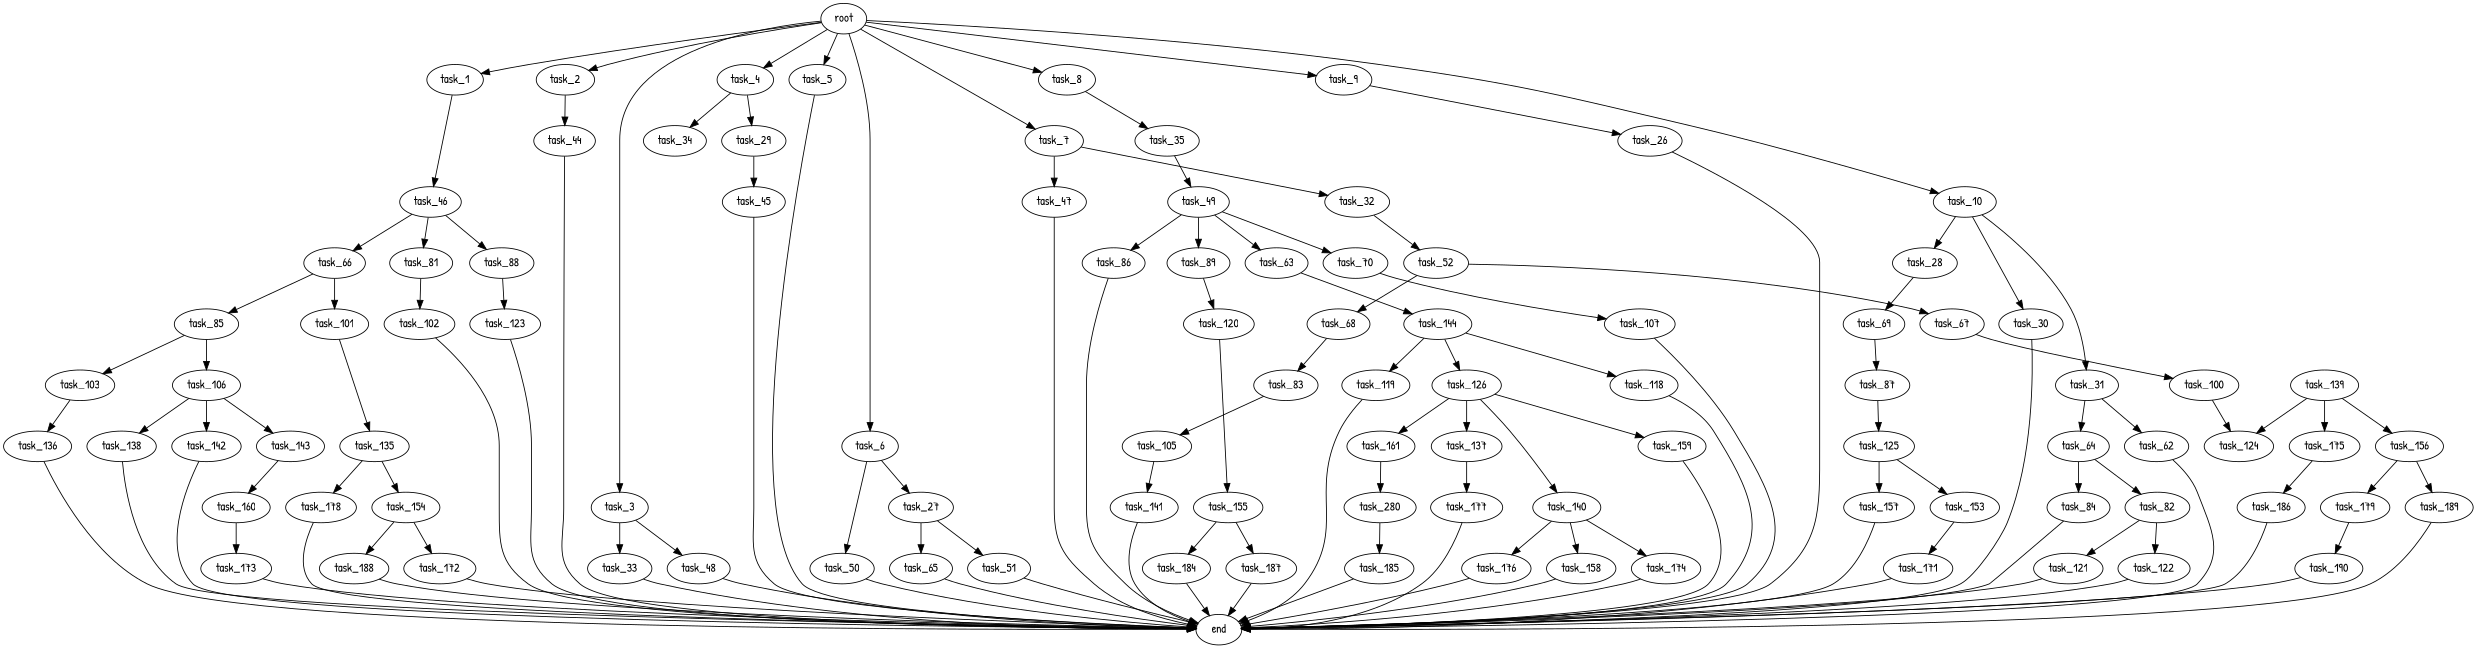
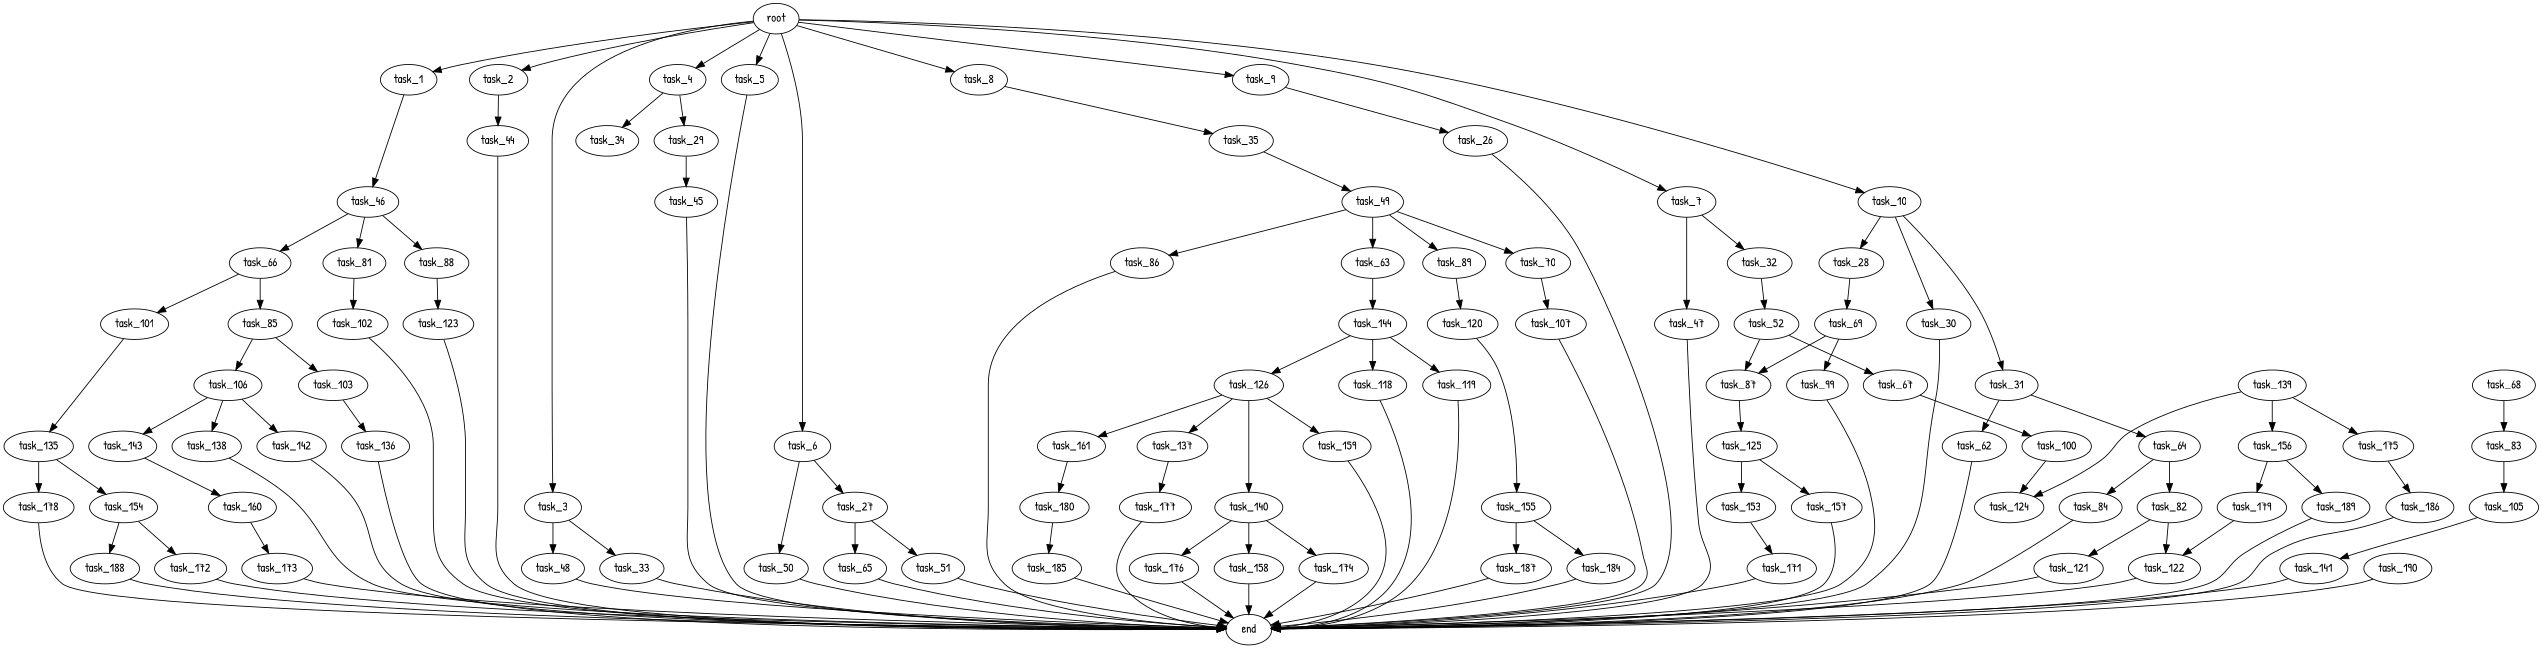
(1391, 291) -> (1754, 351)
none -> (1817, 385)
(1380, 507) -> (1054, 507)
(2344, 534) -> (2212, 536)
